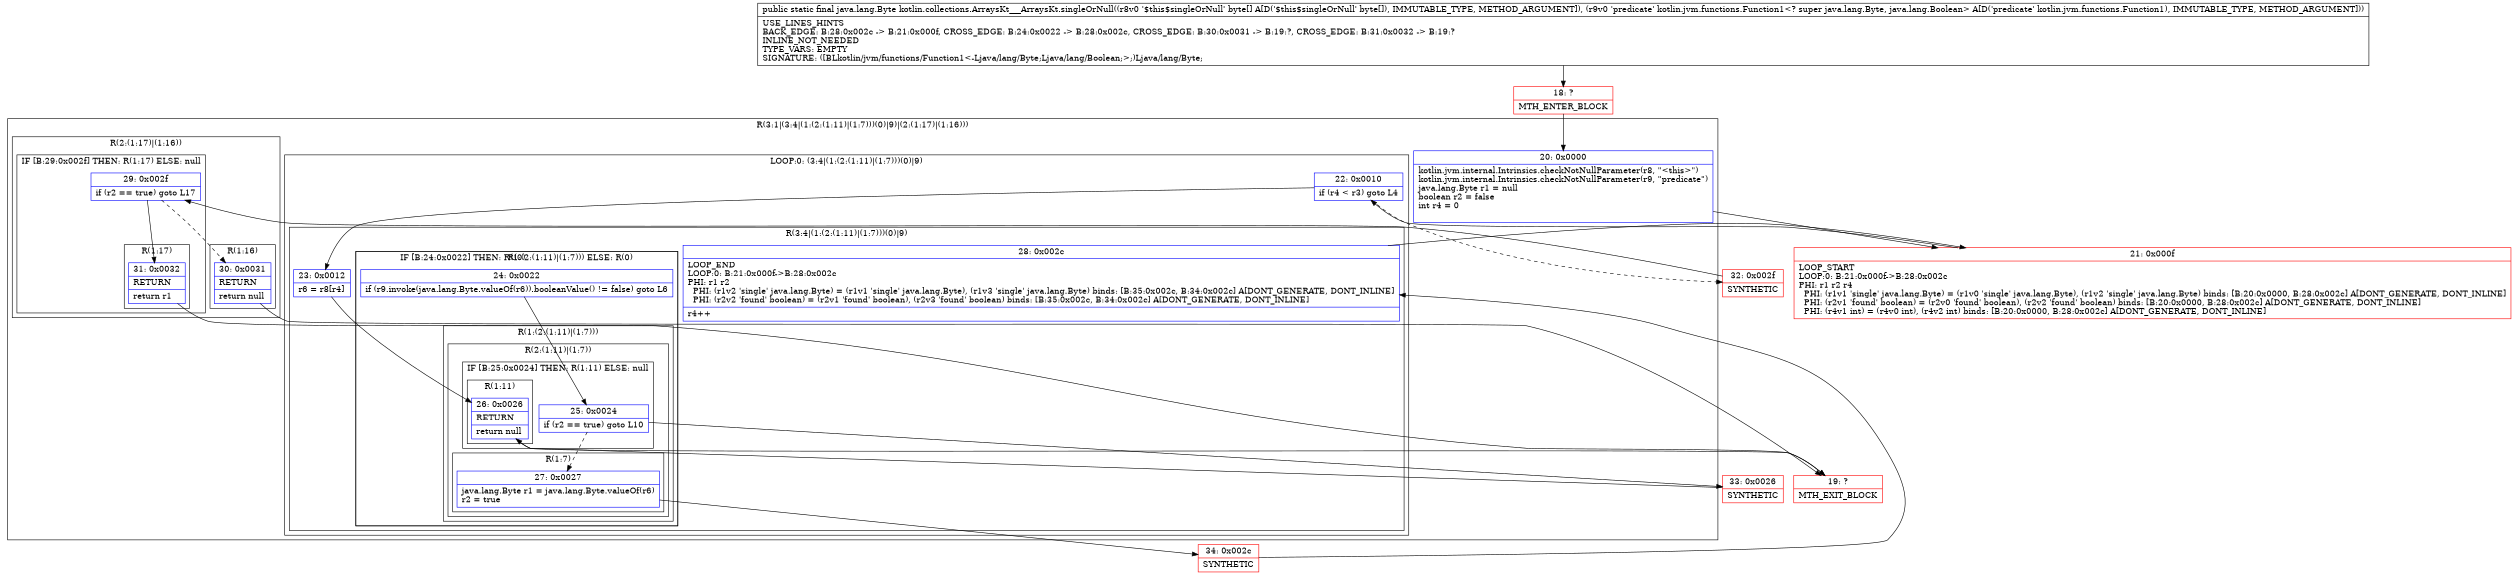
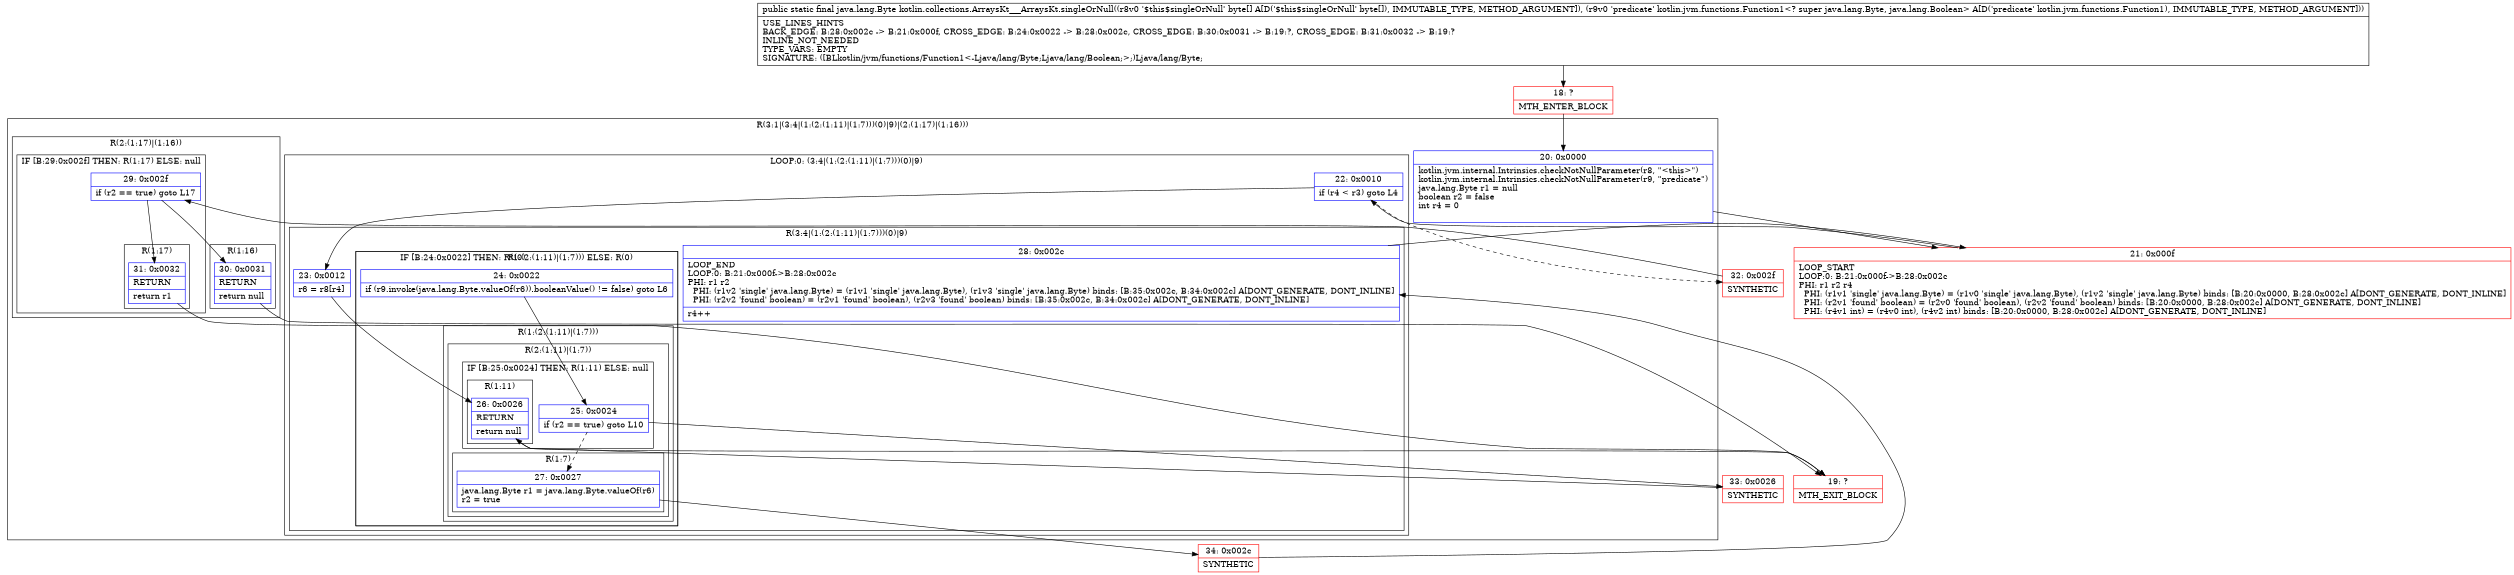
(193, 228) -> (193, 228)
